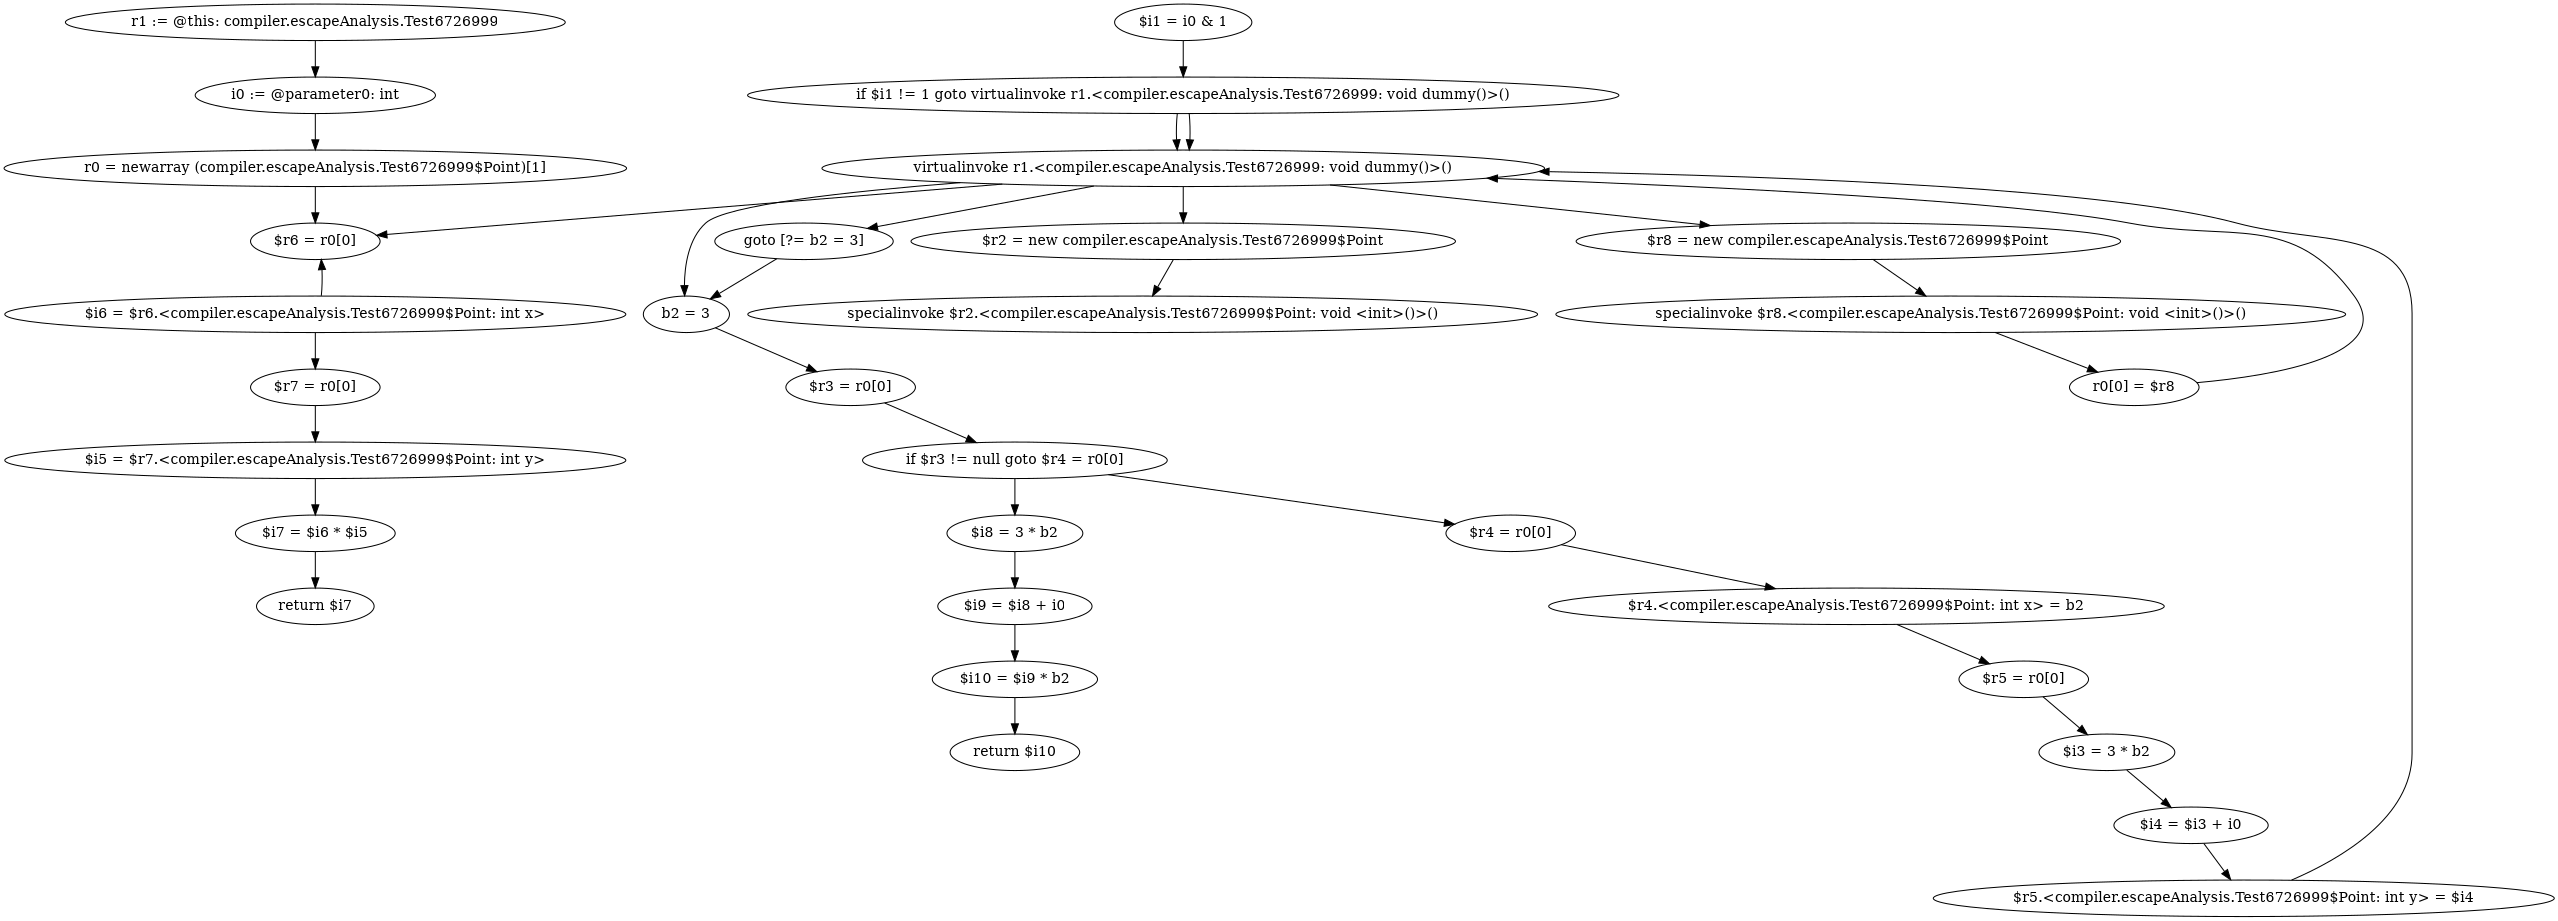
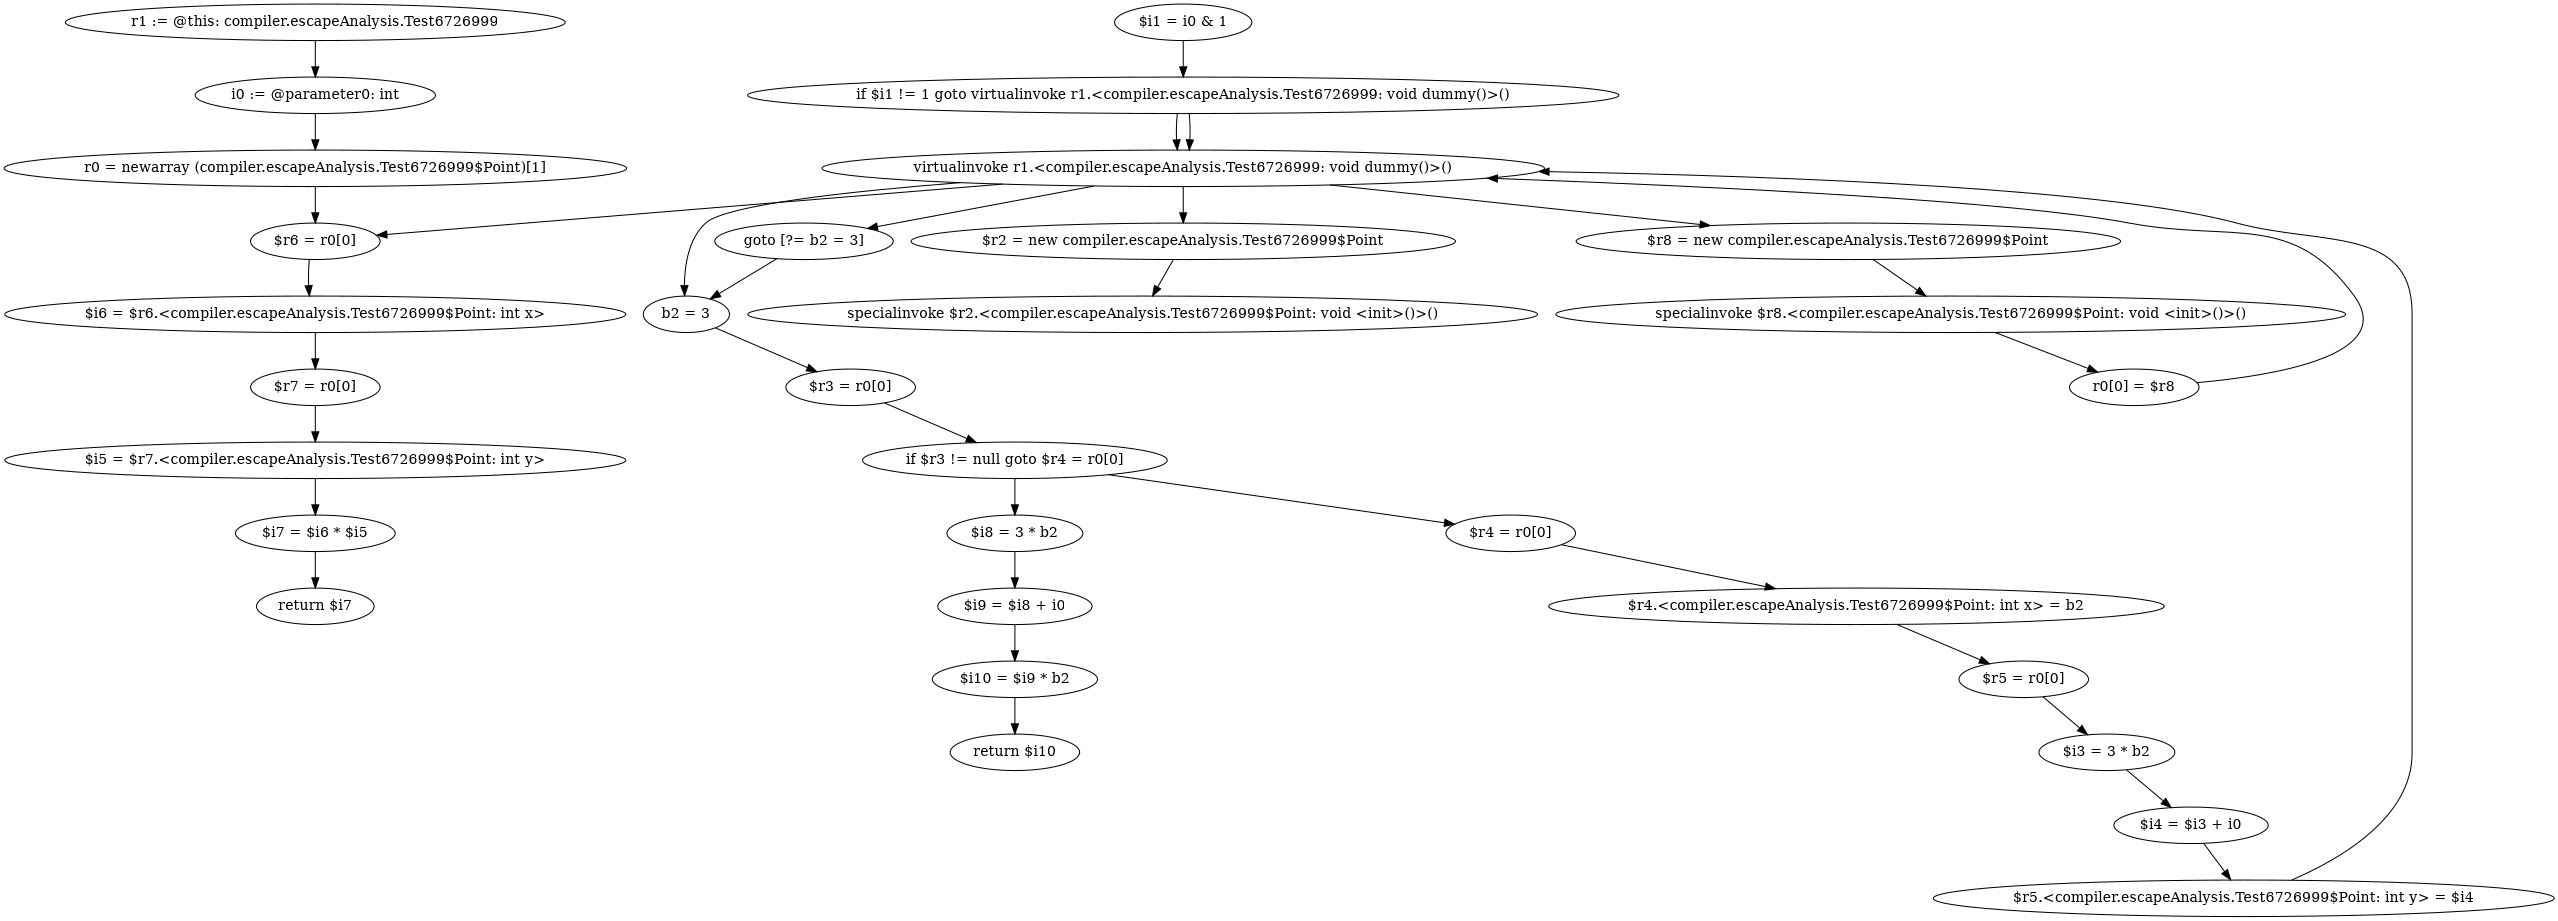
(322, 283) -> (309, 273)
